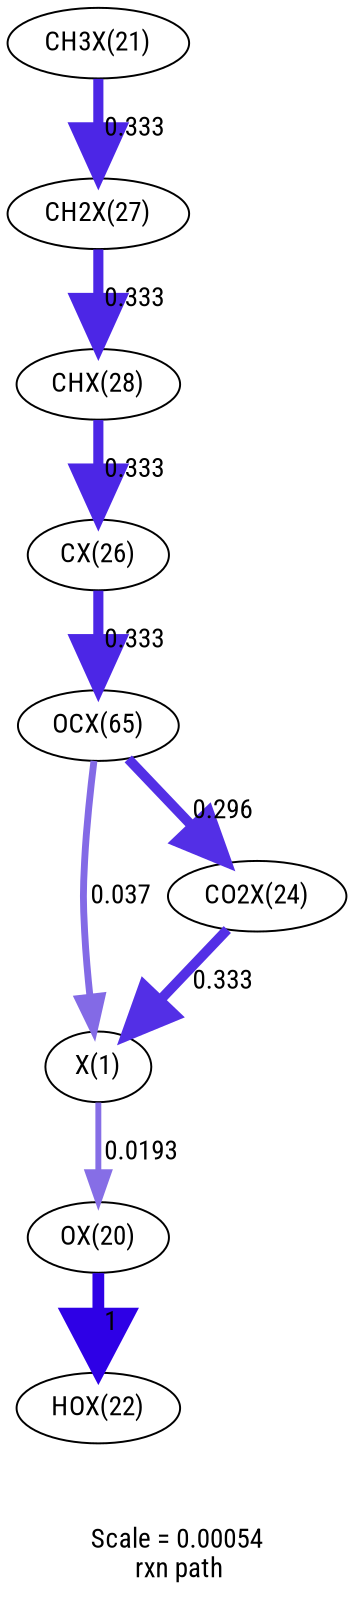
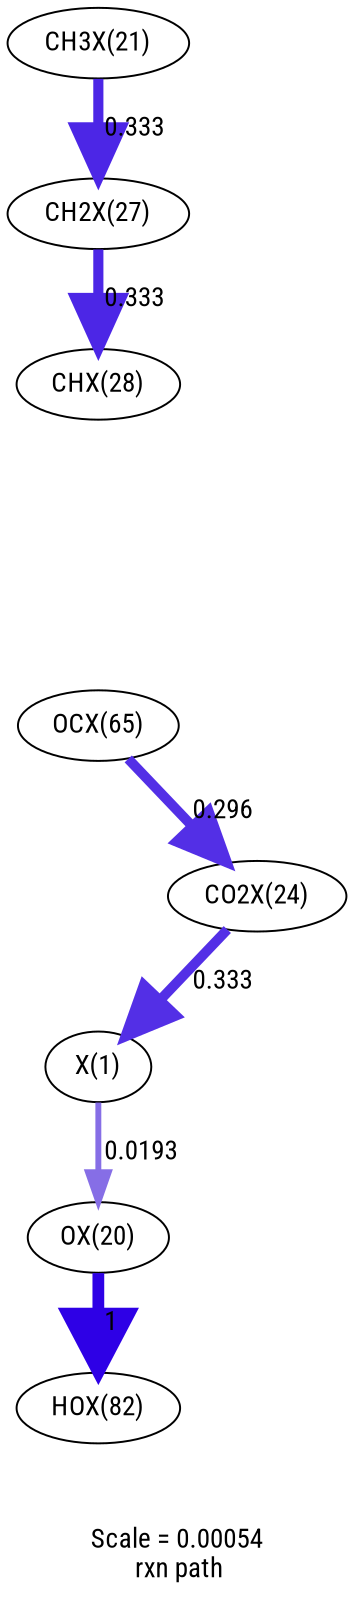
(98, 555) -> none
(84, 879) -> none
(98, 1408) -> (98, 1408)
